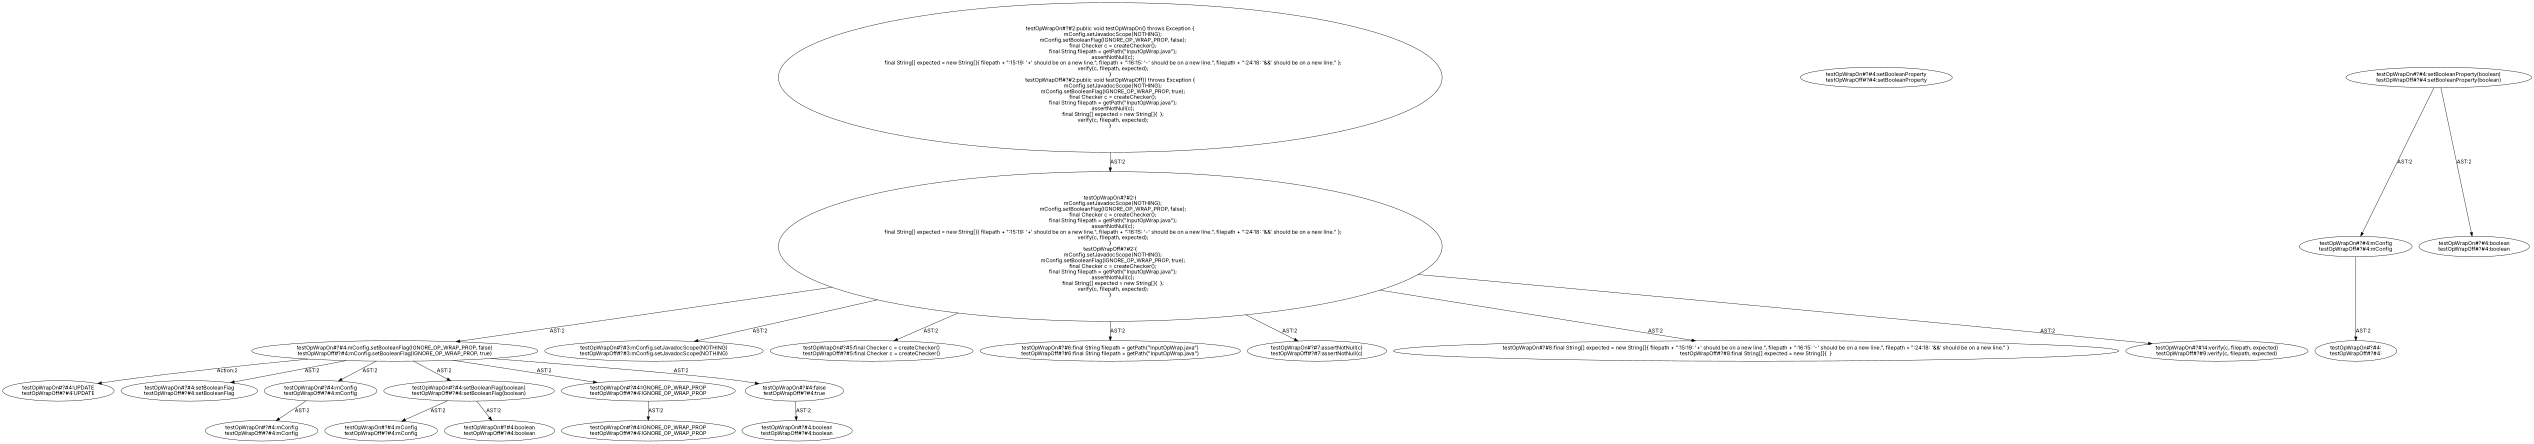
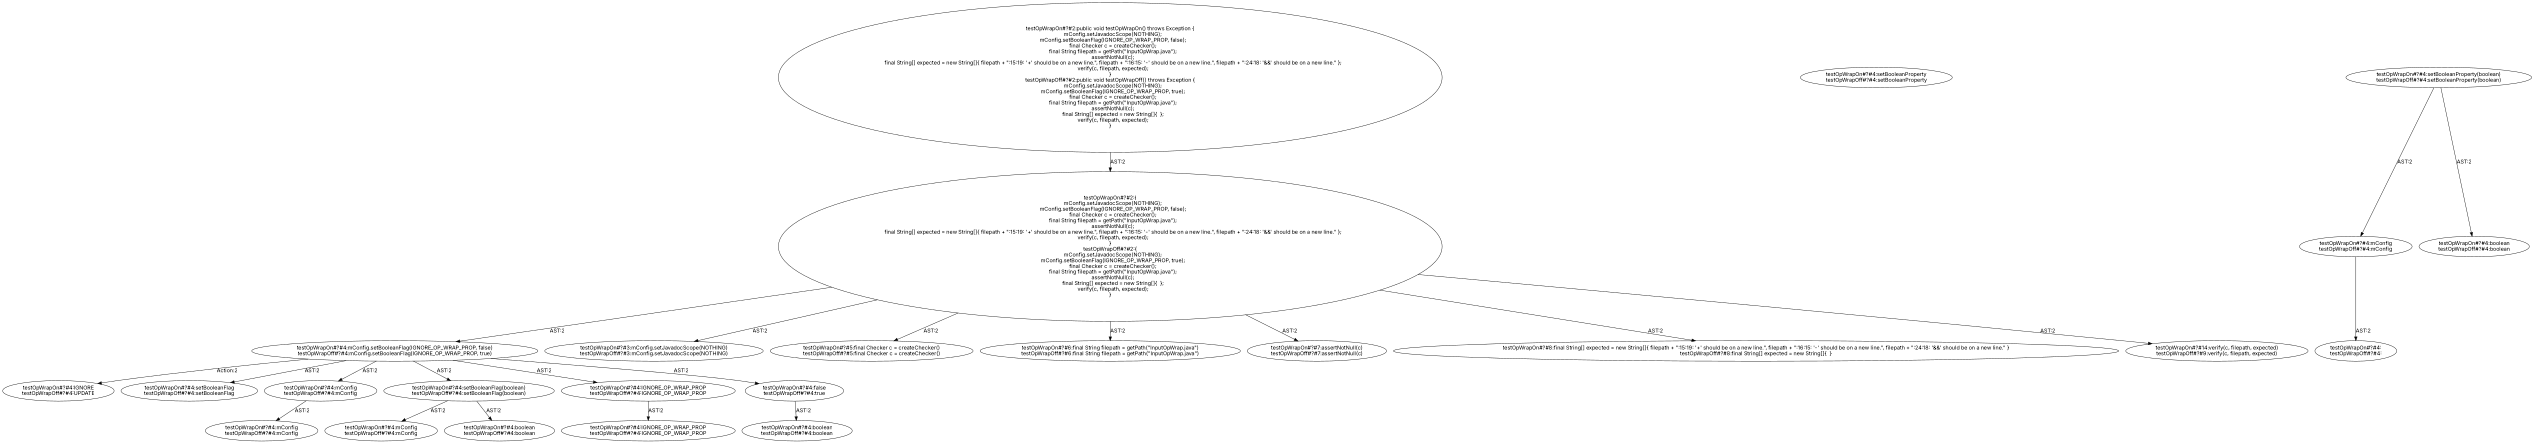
(58, 391) -> (58, 391)
